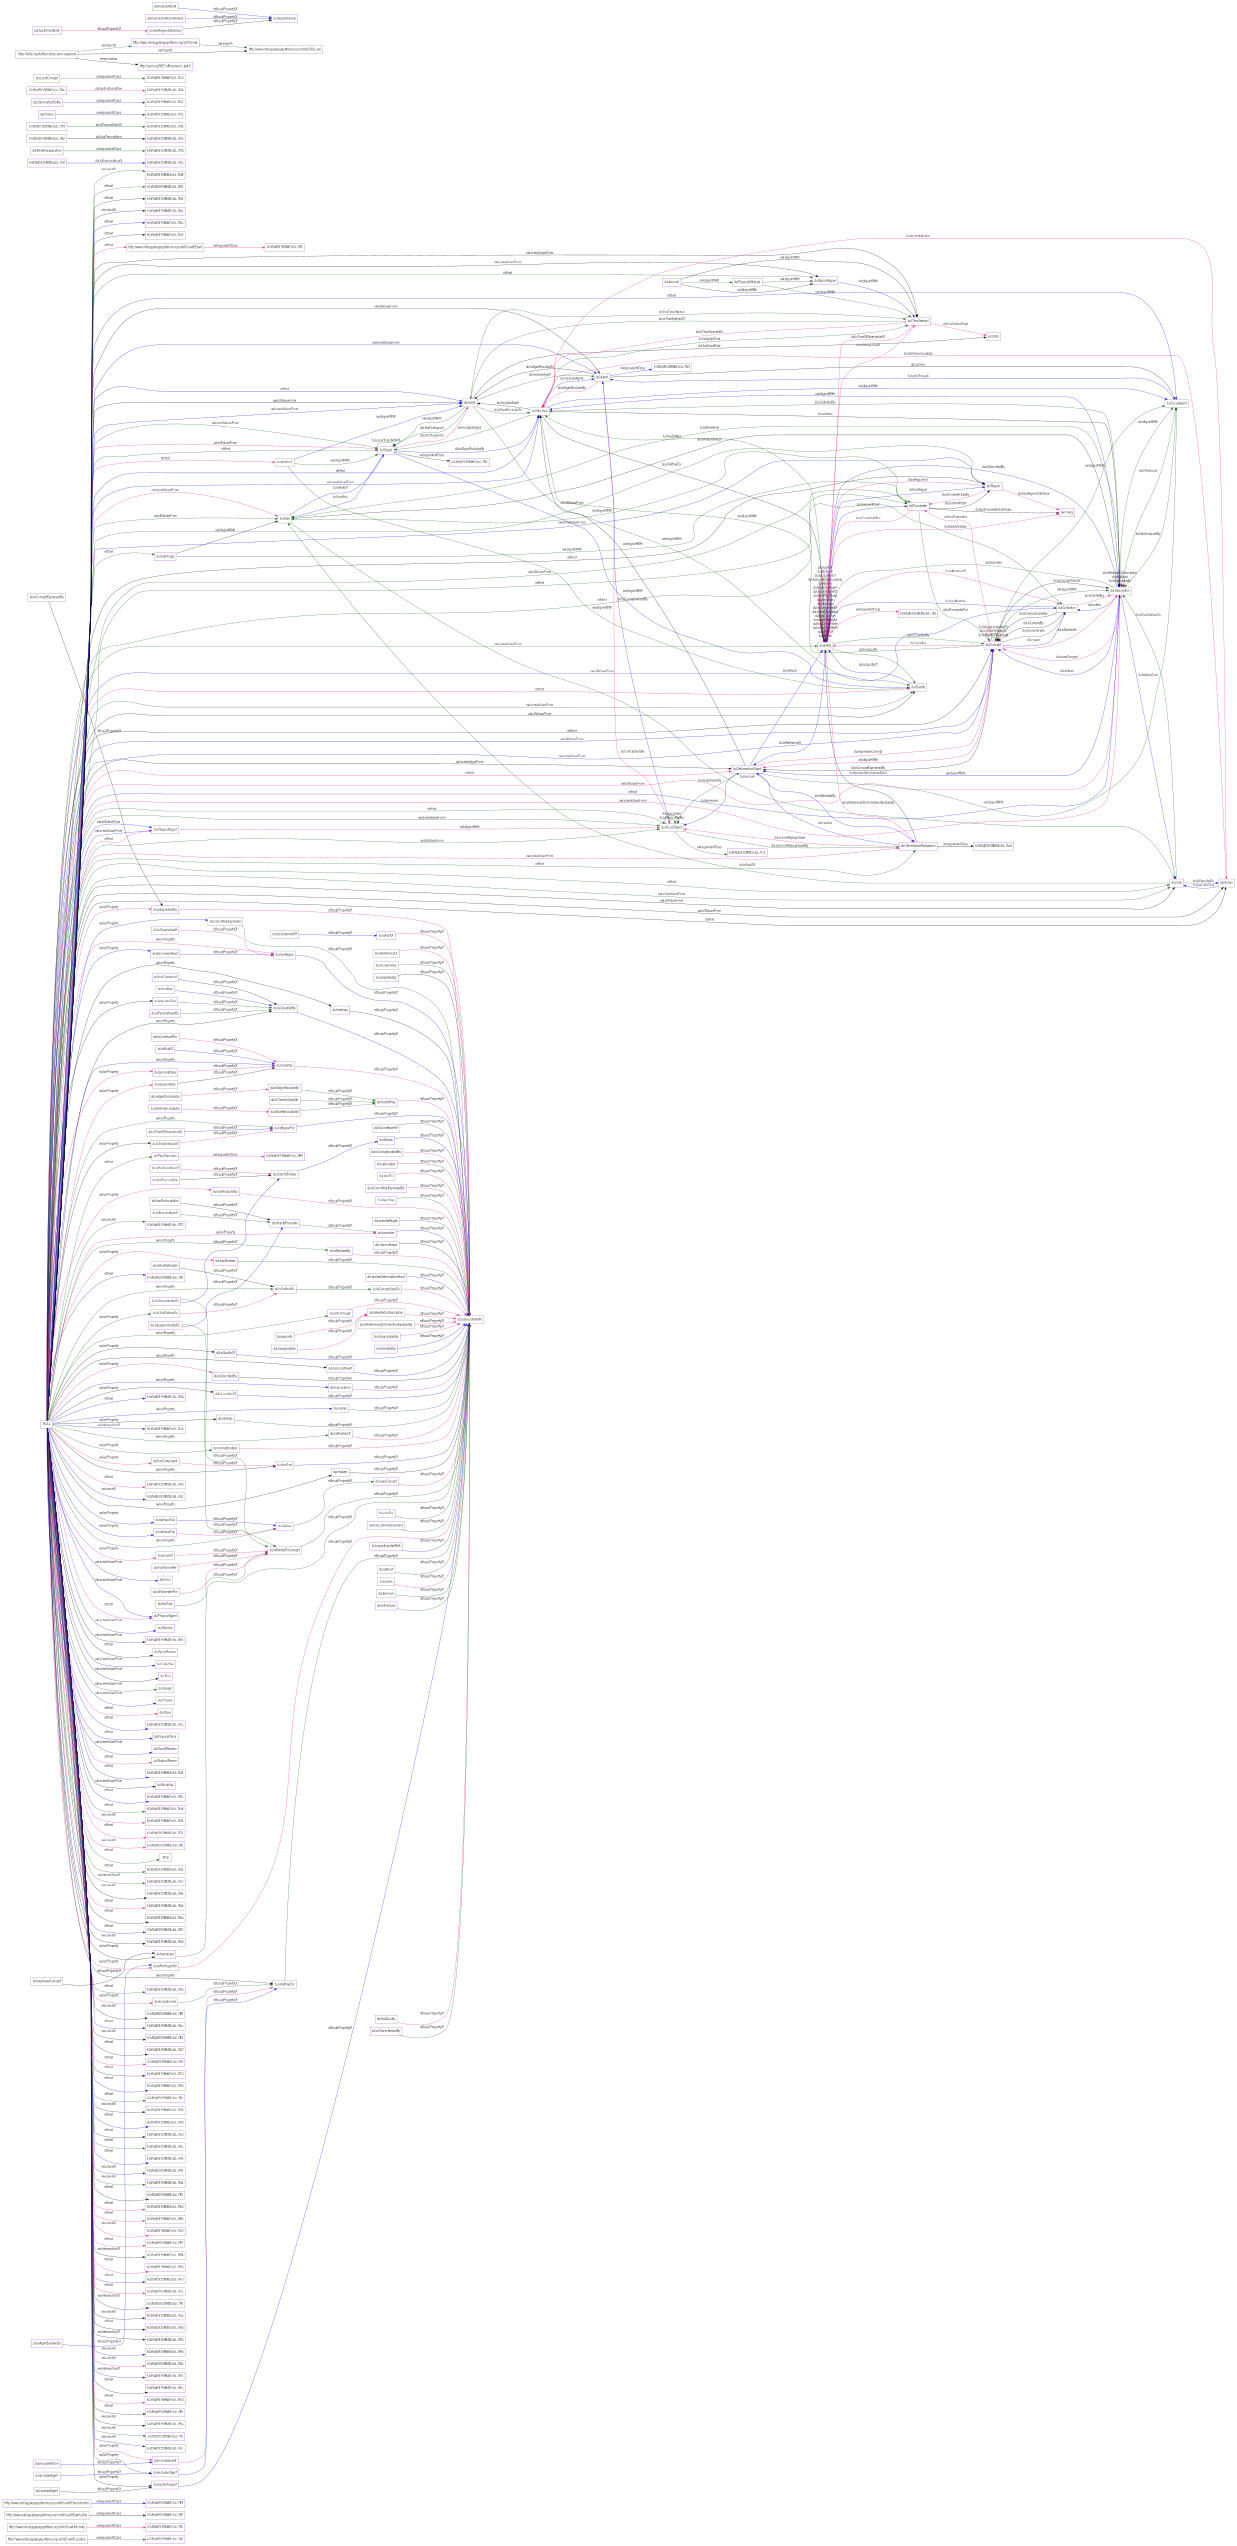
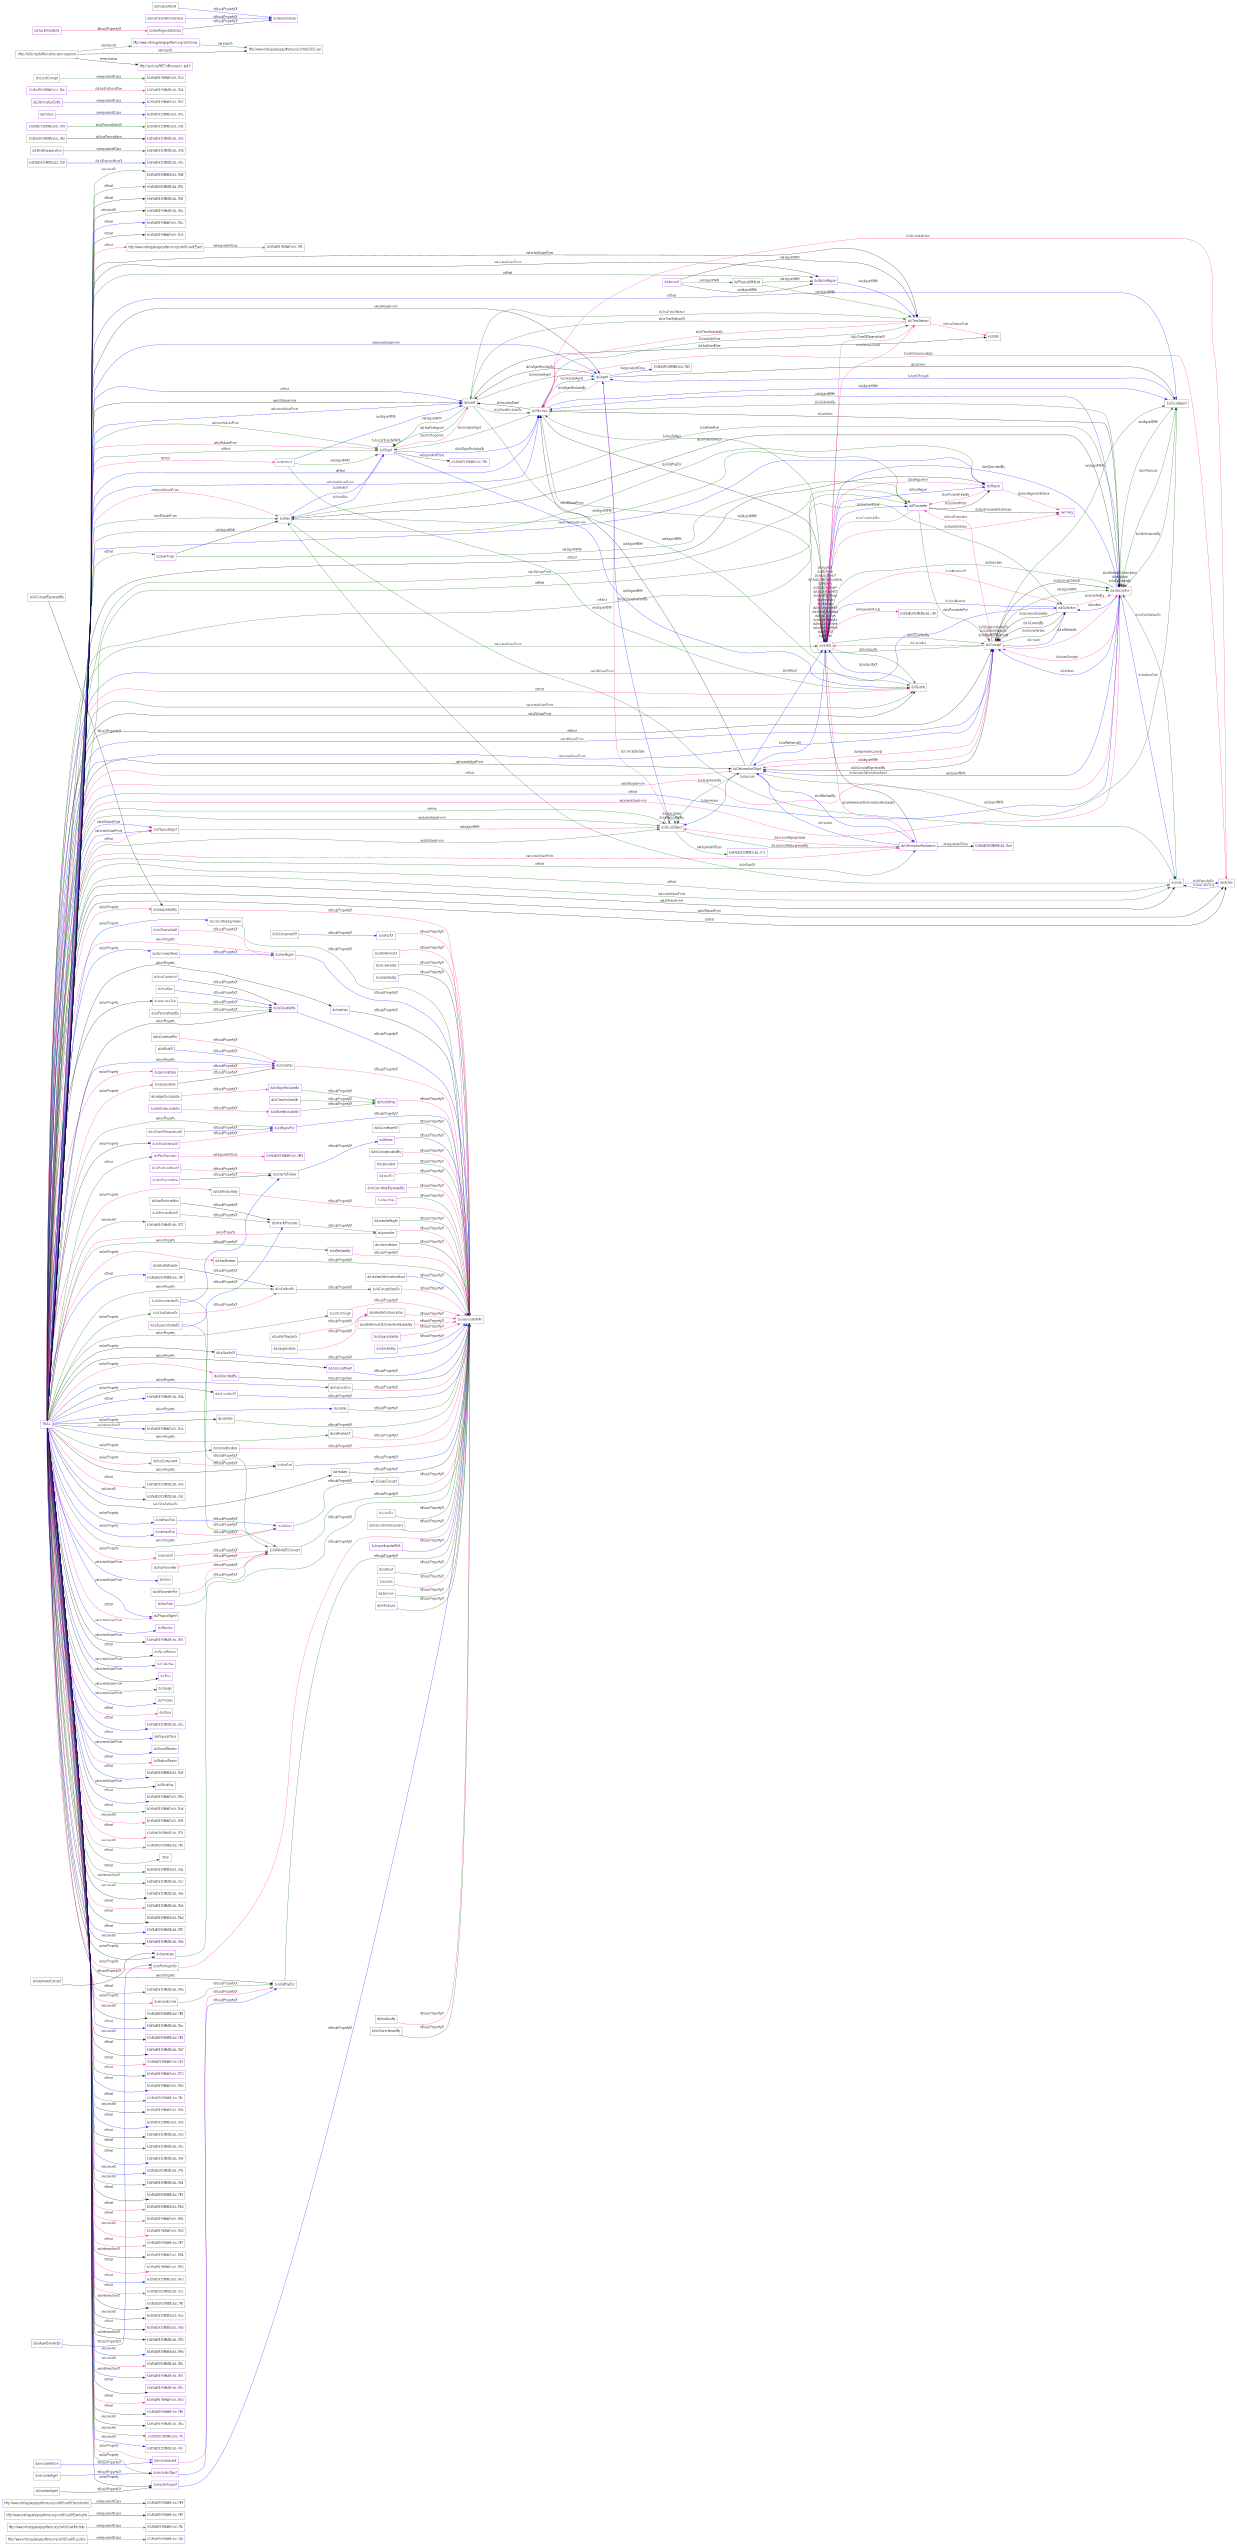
(453, 1251) -> (453, 1251)
(285, 1337) -> (285, 1337)
(165, 1505) -> (165, 1505)
